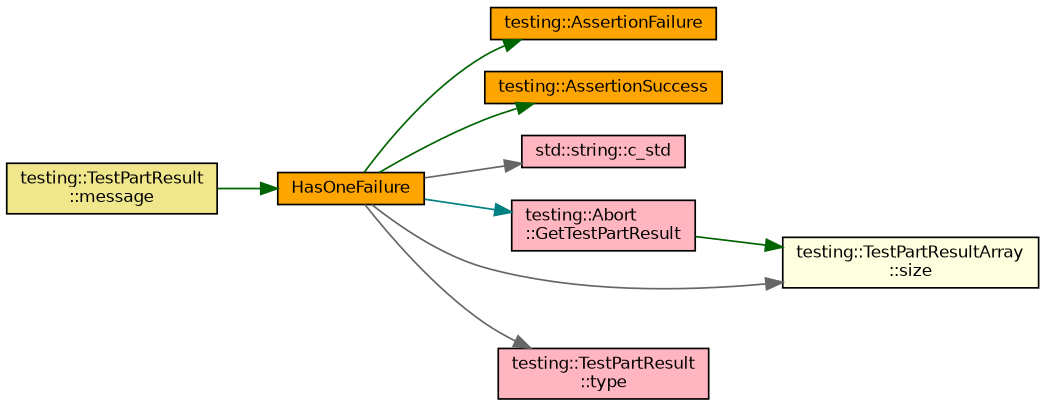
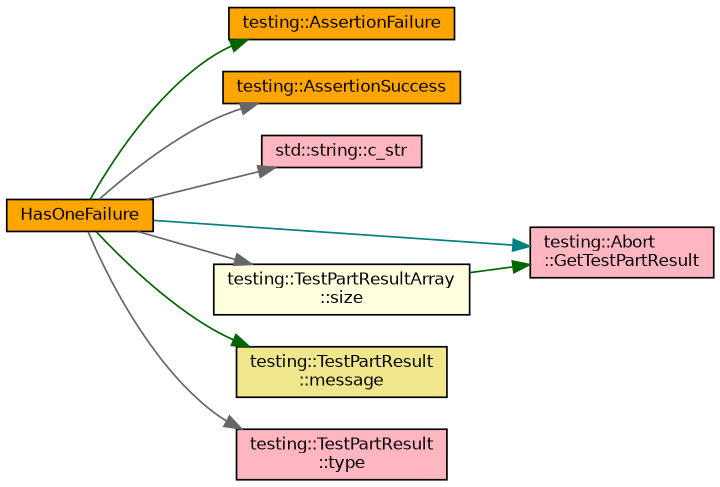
(446, 137) -> (166, 147)
(603, 152) -> (342, 152)
(239, 189) -> (160, 292)
(730, 241) -> (491, 270)
